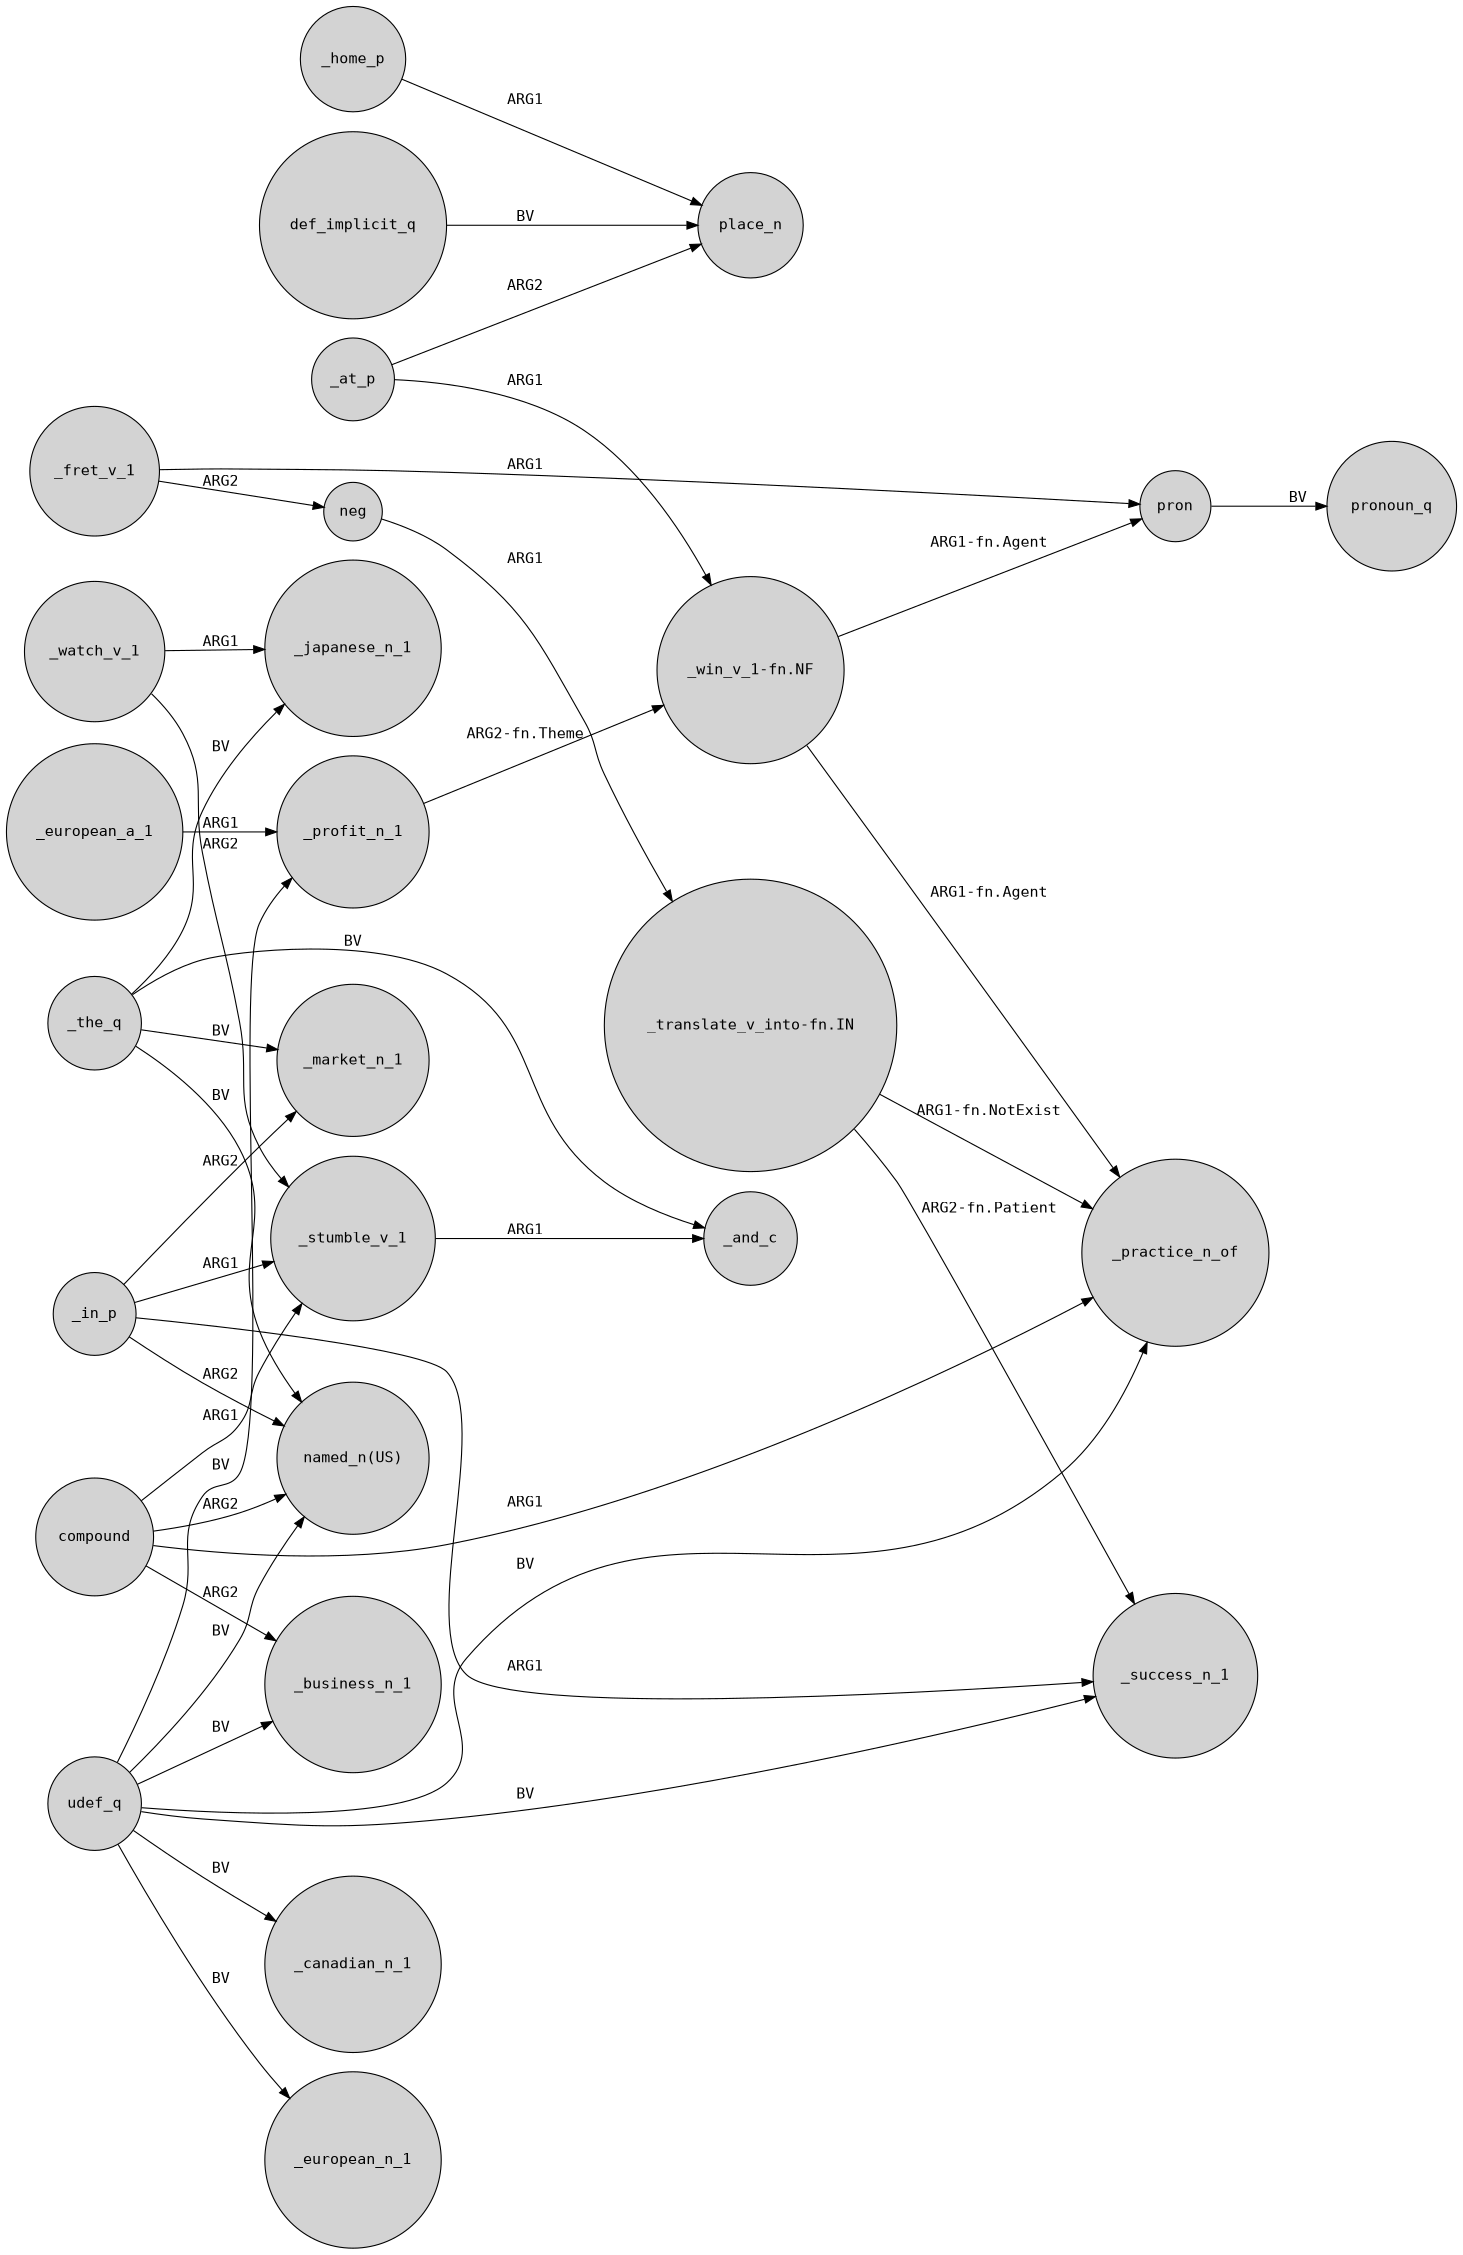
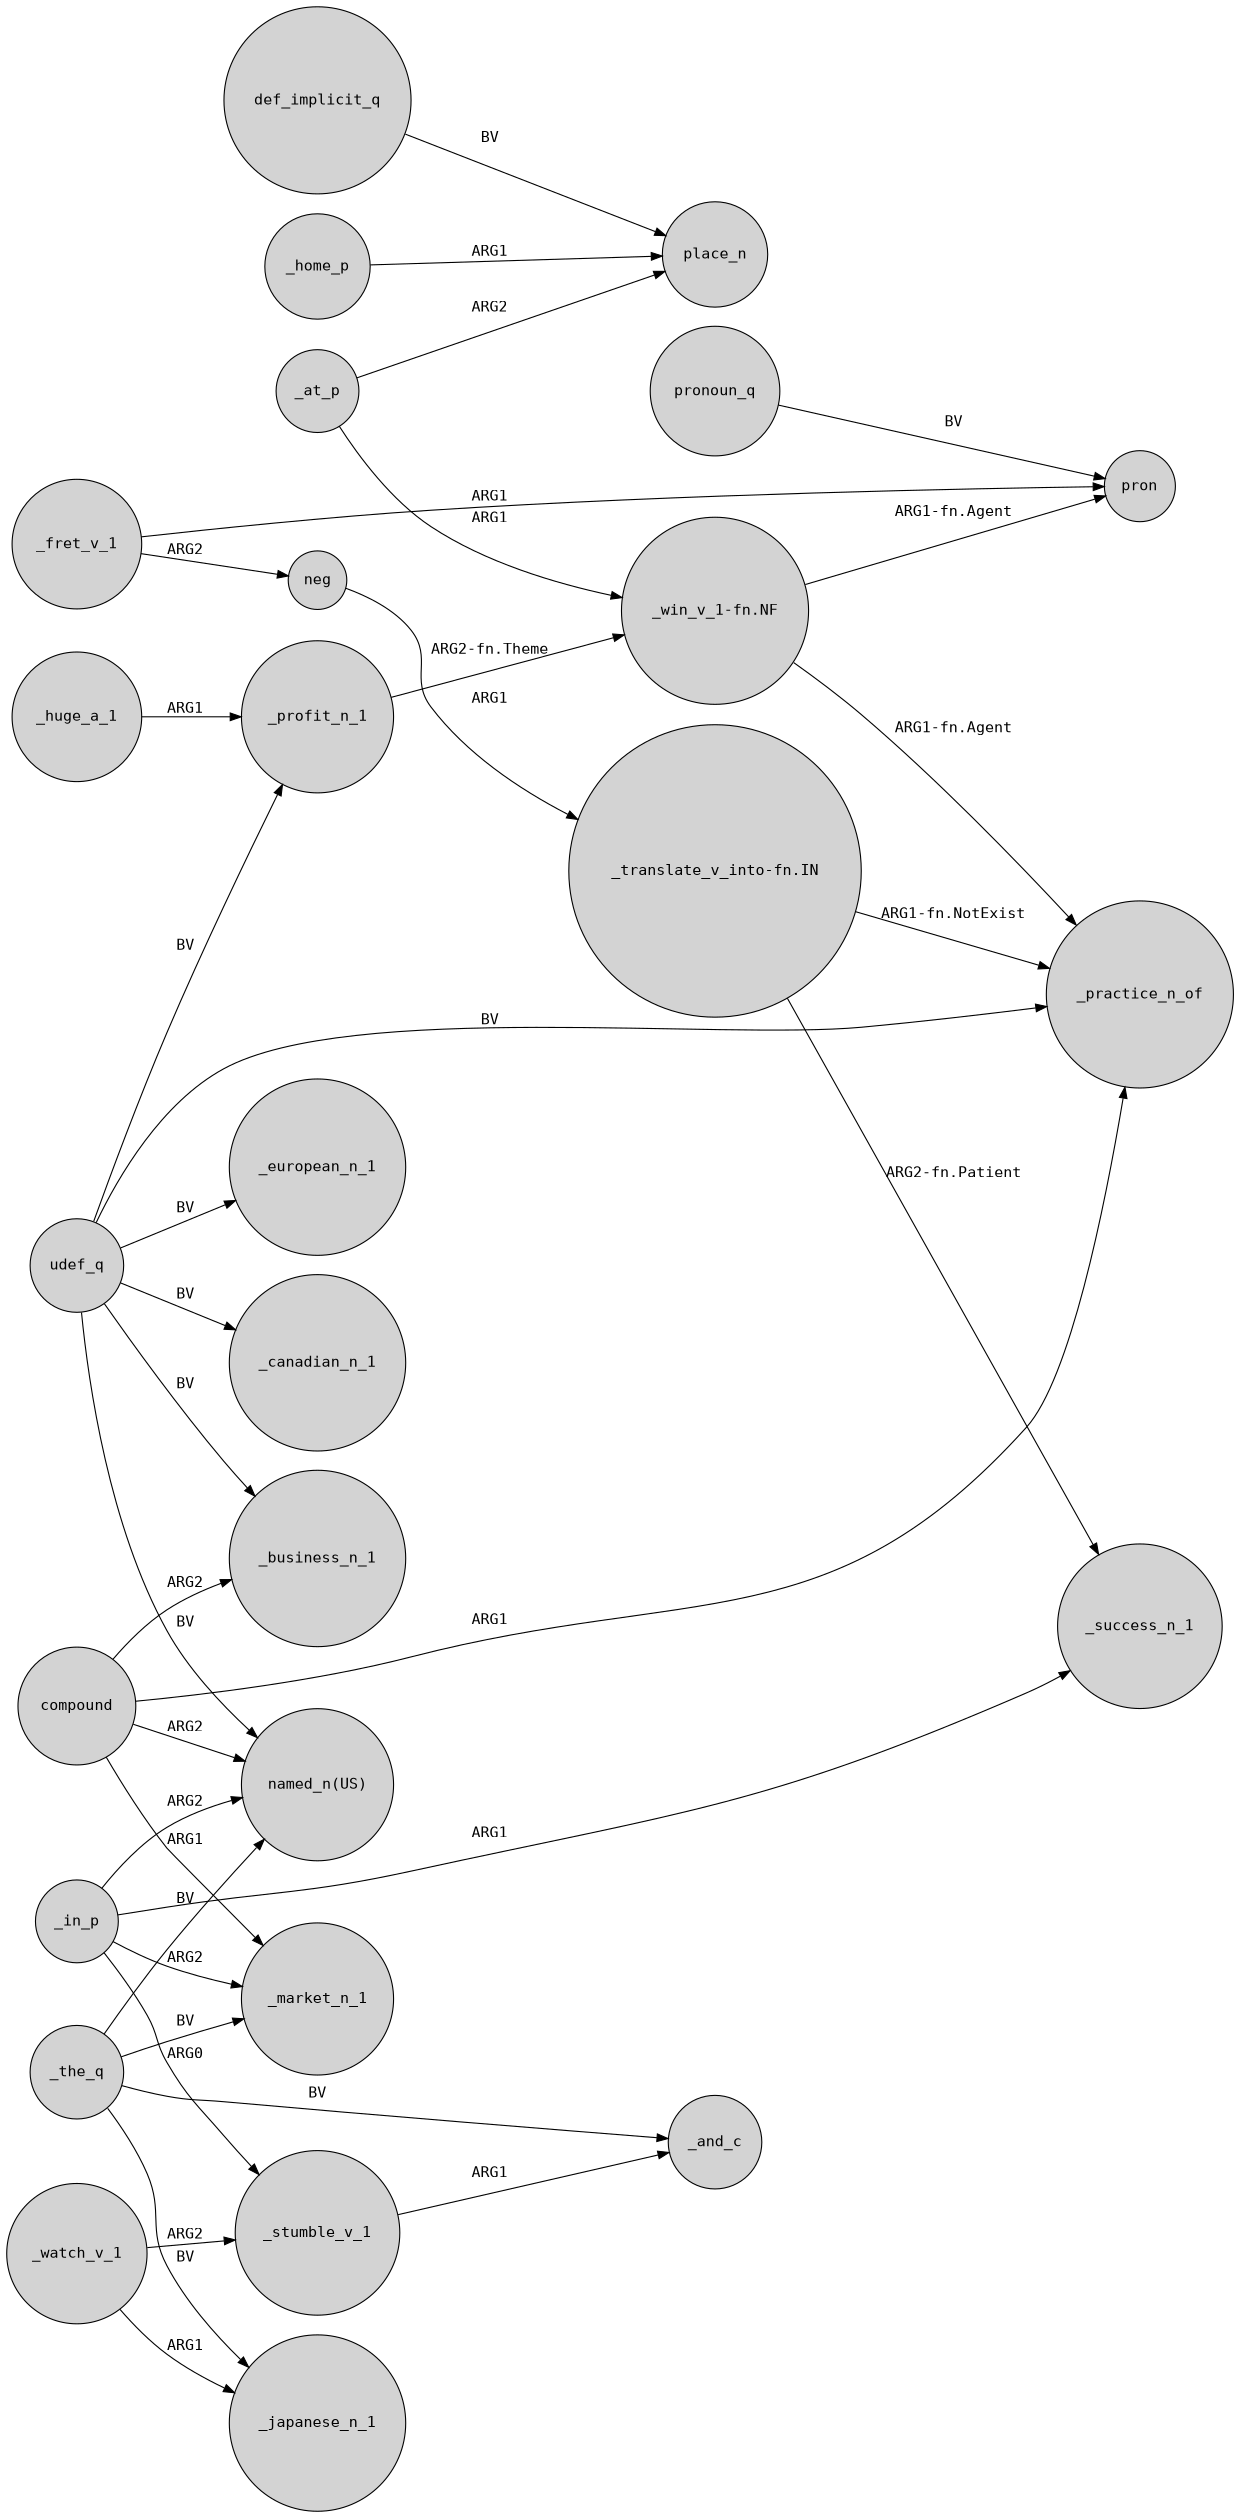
(1263, 506) -> (936, 441)
(95, 832) -> (77, 717)
(221, 1264) -> (185, 2054)
(240, 1424) -> (172, 1854)
(617, 1797) -> none
